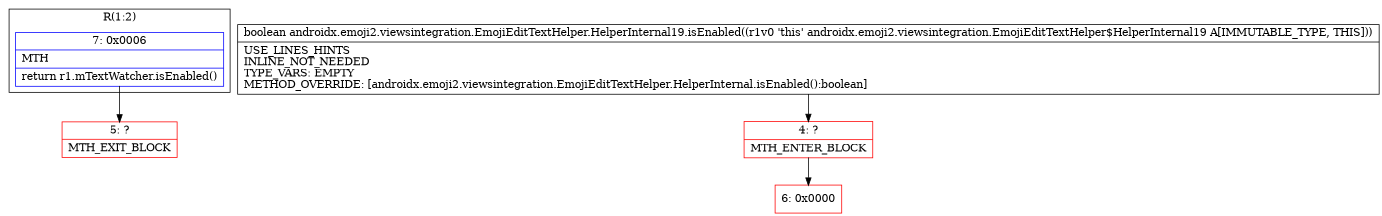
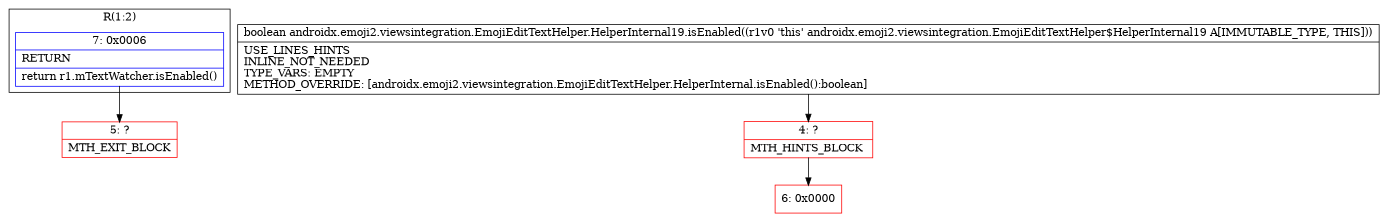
(35, 59) -> (46, 59)
(808, 148) -> (807, 148)
